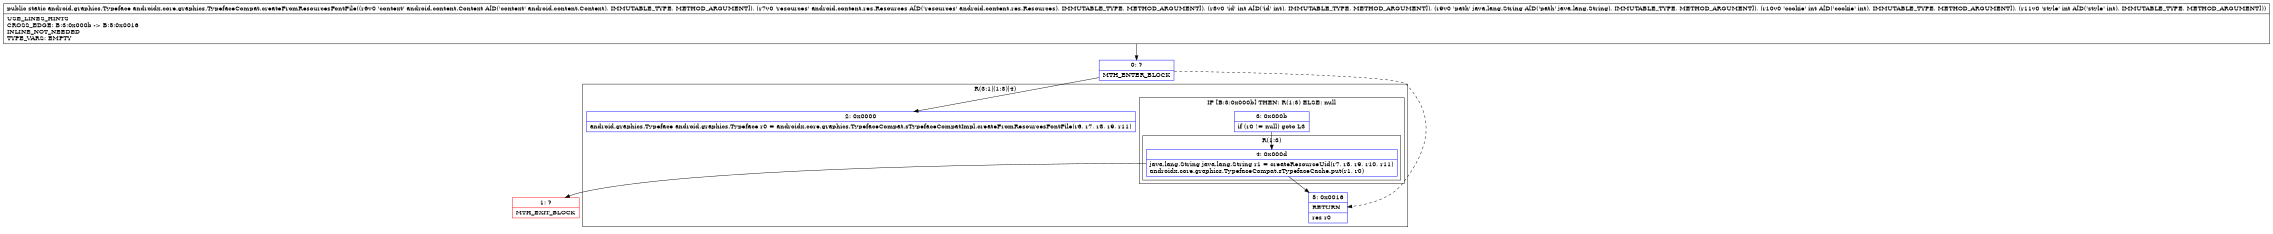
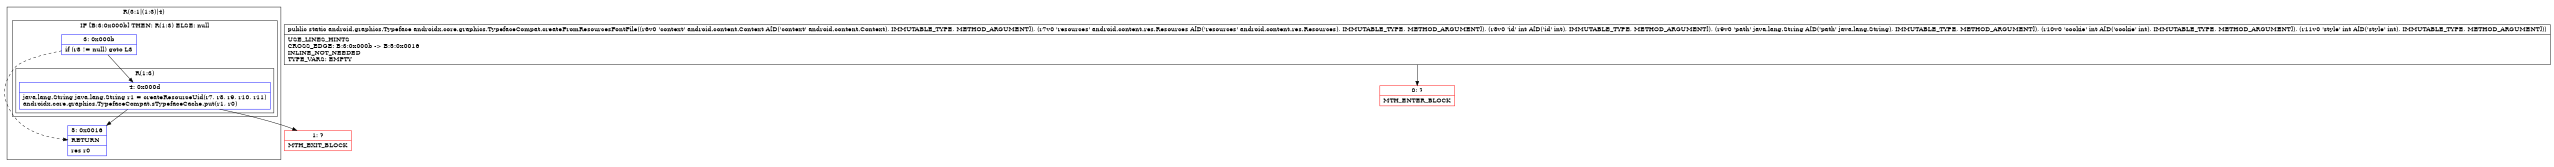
(1137, 70) -> (1417, 96)
(1374, 79) -> (17, 119)
(861, 122) -> none
(1272, 127) -> (99, 50)
